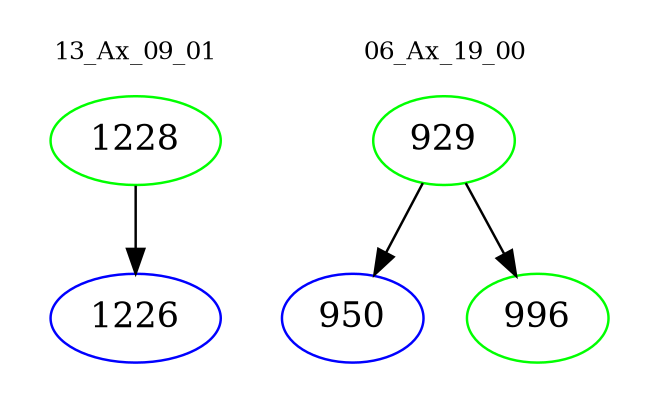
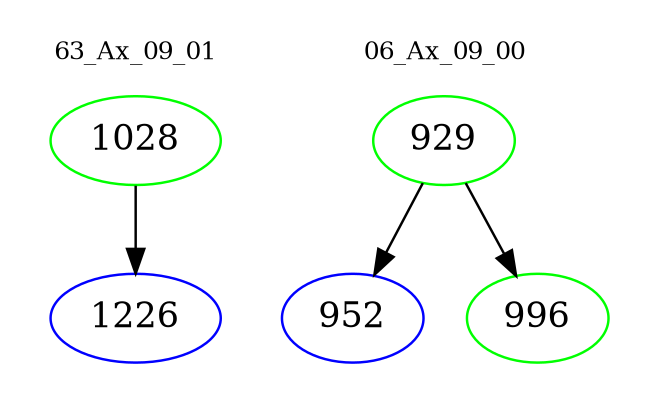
(136, 53) -> (136, 53)
(445, 53) -> (445, 53)
(136, 141) -> (136, 141)
(353, 318) -> (353, 318)
